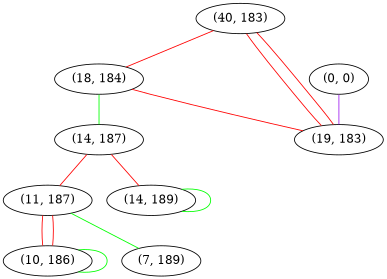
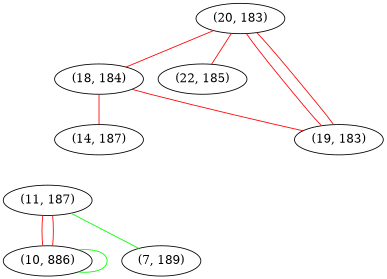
(240, 19) -> (240, 19)
none -> (203, 79)
(339, 79) -> none
(99, 110) -> (99, 110)
(73, 170) -> none
(151, 200) -> none
(48, 261) -> (48, 261)
